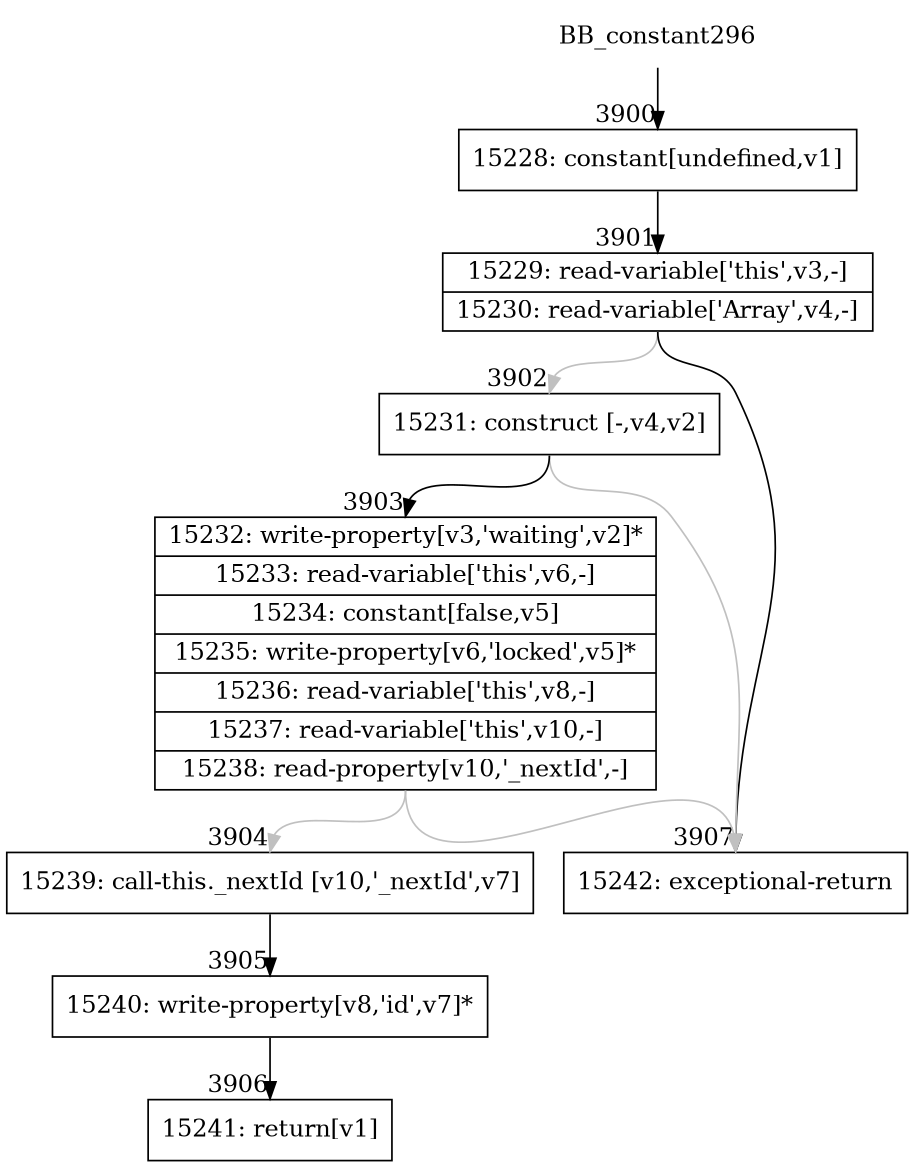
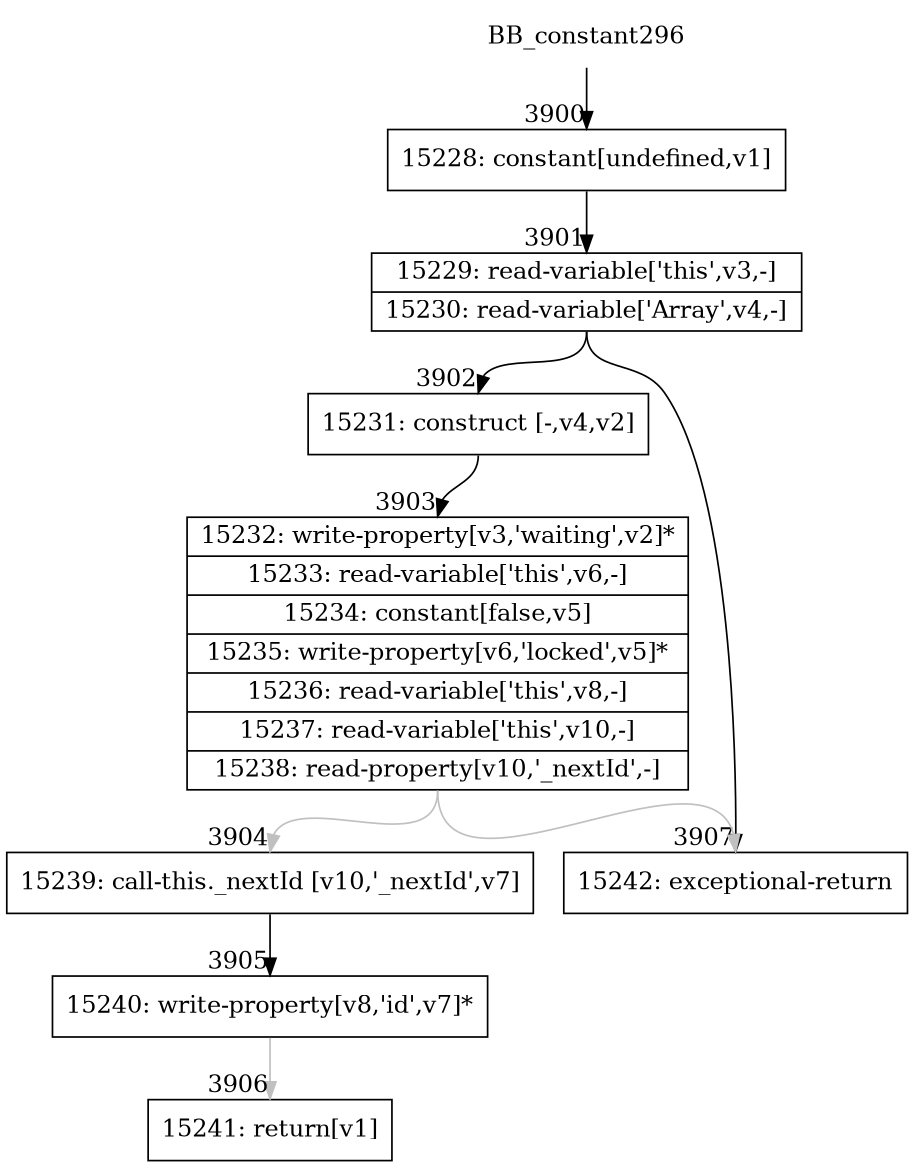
(612, 362) -> (541, 362)
(719, 596) -> none
(270, 1060) -> (270, 1060)
